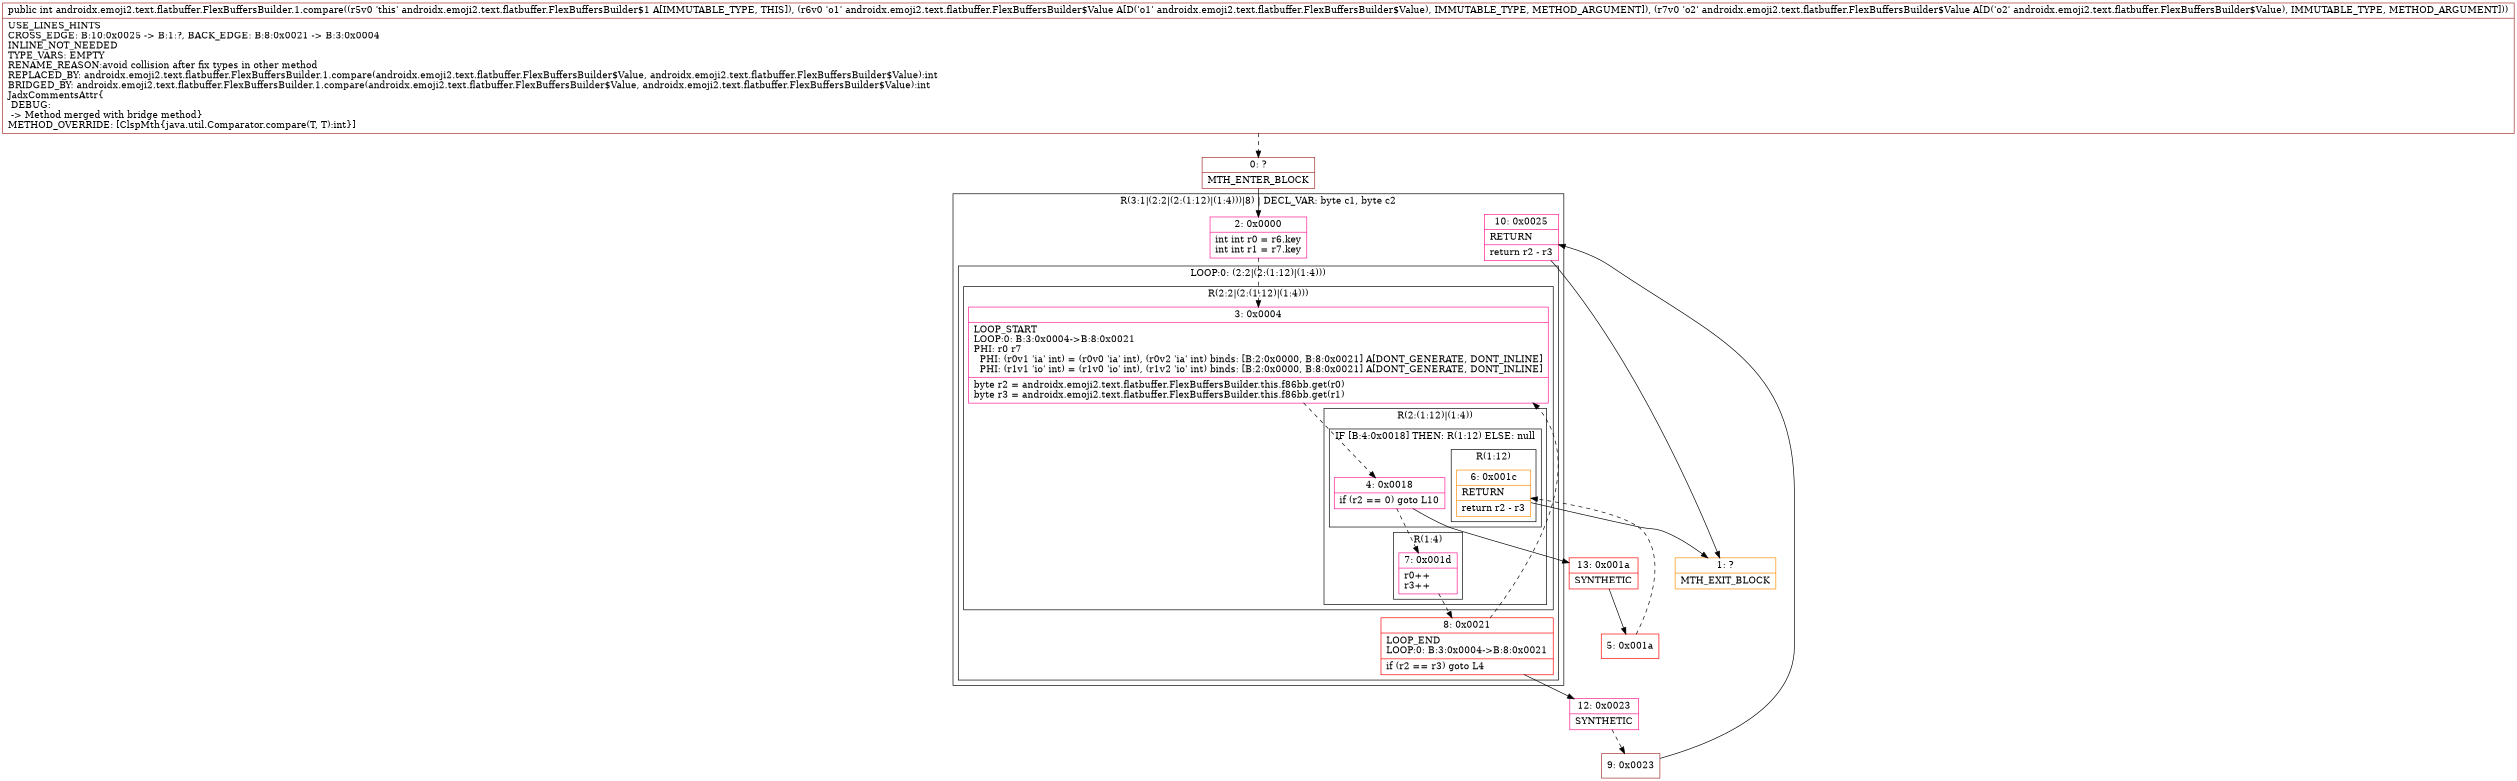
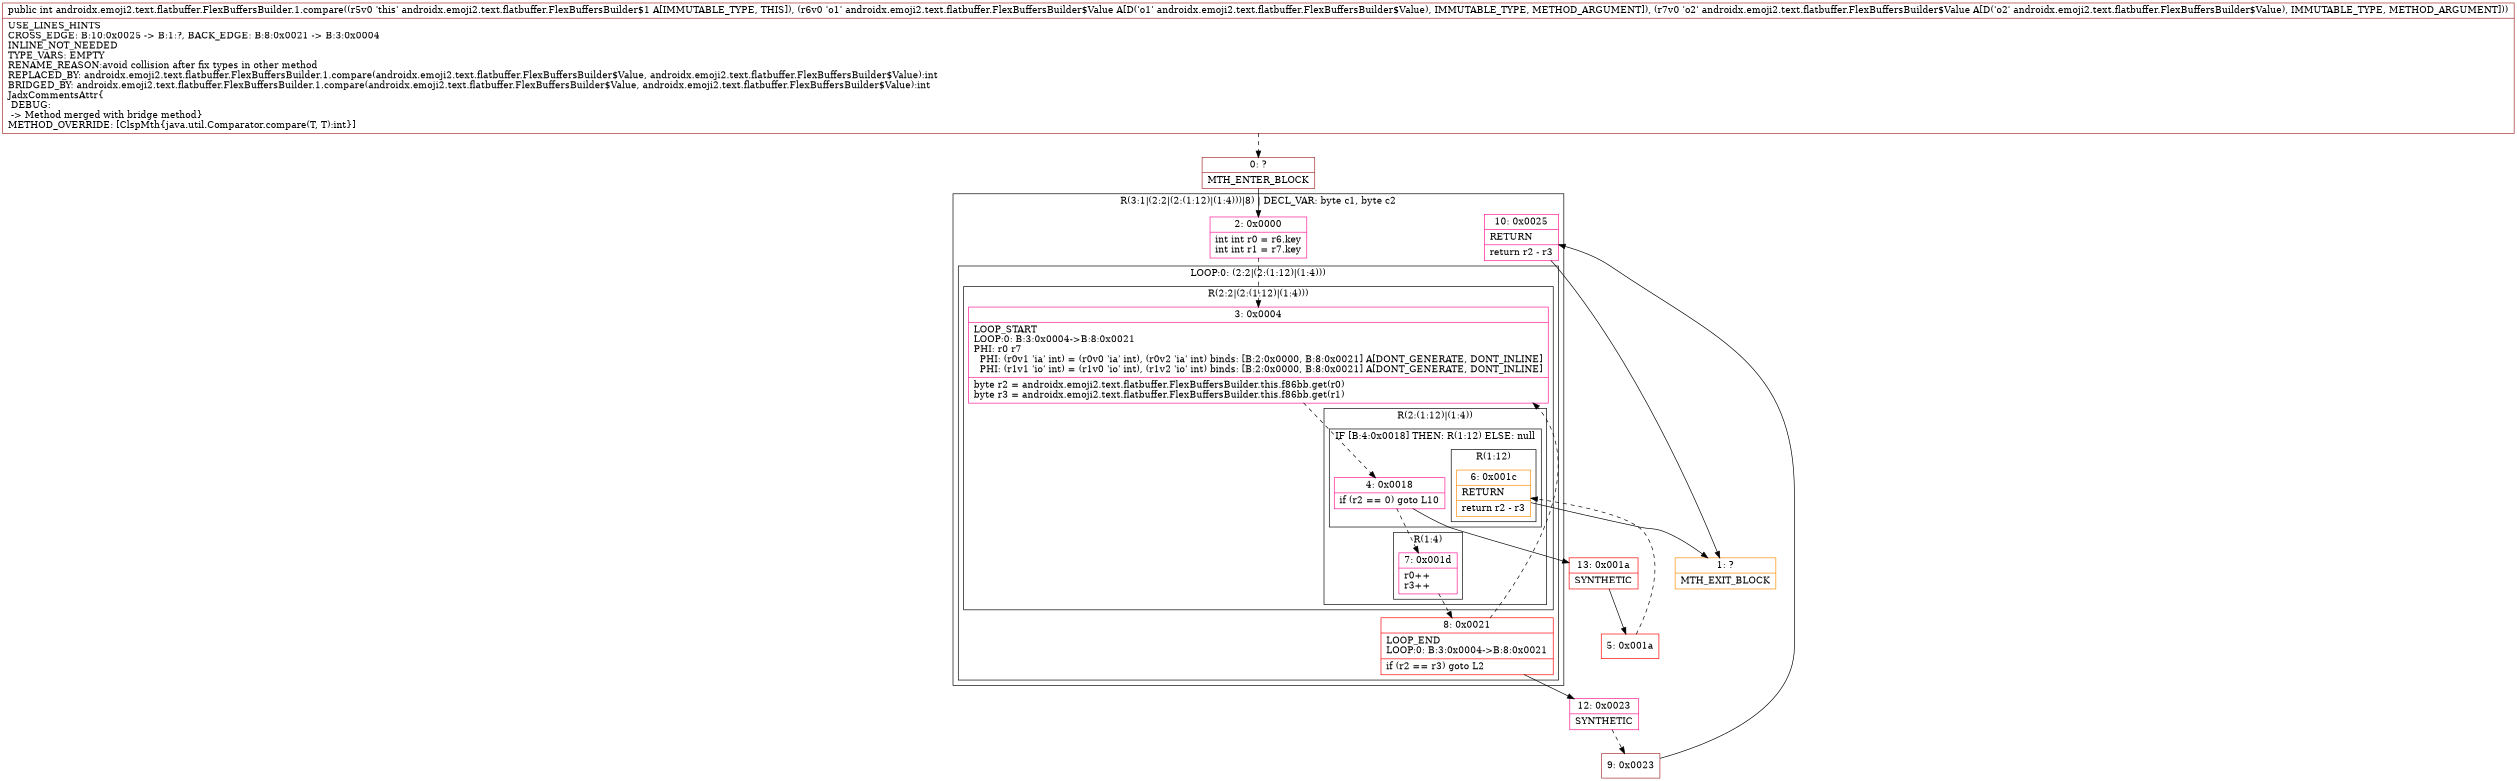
(1435, 666) -> (1435, 666)
